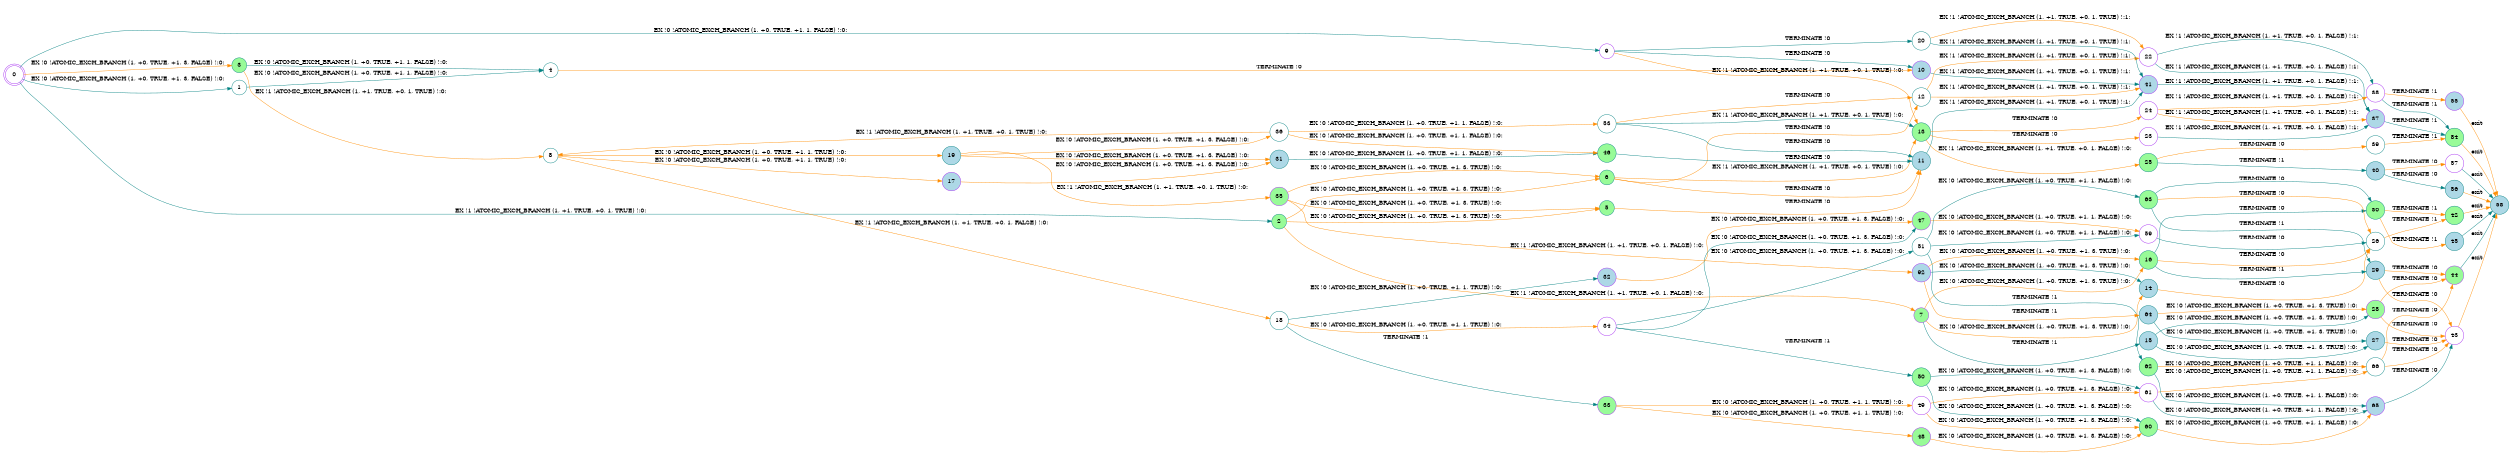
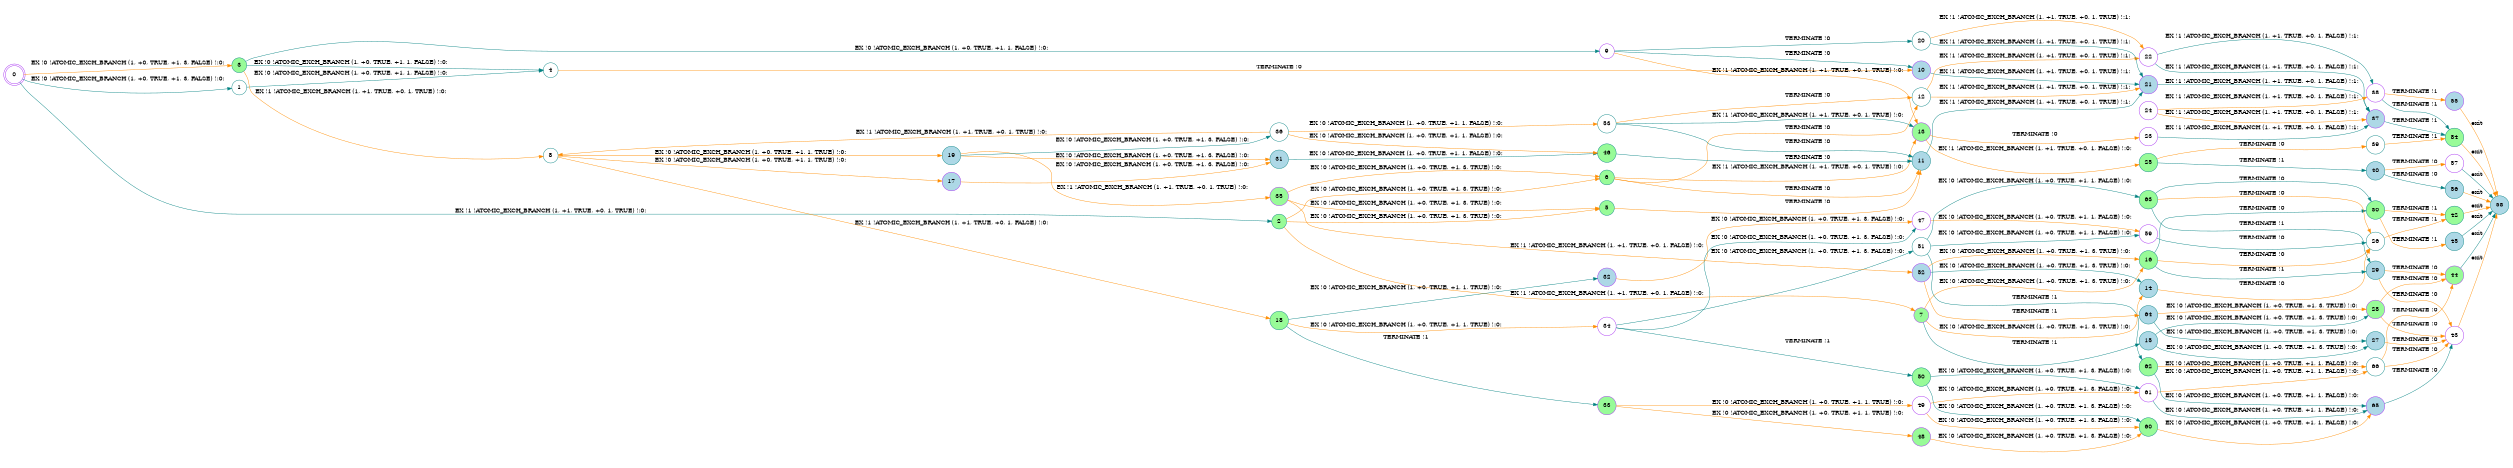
(804, 33) -> (919, 51)
(2148, 85) -> (2148, 85)
(2035, 131) -> none
(1921, 132) -> (1921, 132)
(1114, 150) -> (1114, 150)
(1921, 221) -> (1921, 221)
(1921, 273) -> (1921, 273)
(1279, 321) -> (1279, 321)
